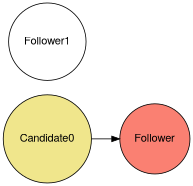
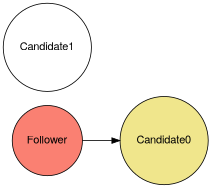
(47, 42) -> (47, 47)
(102, 139) -> (97, 141)
